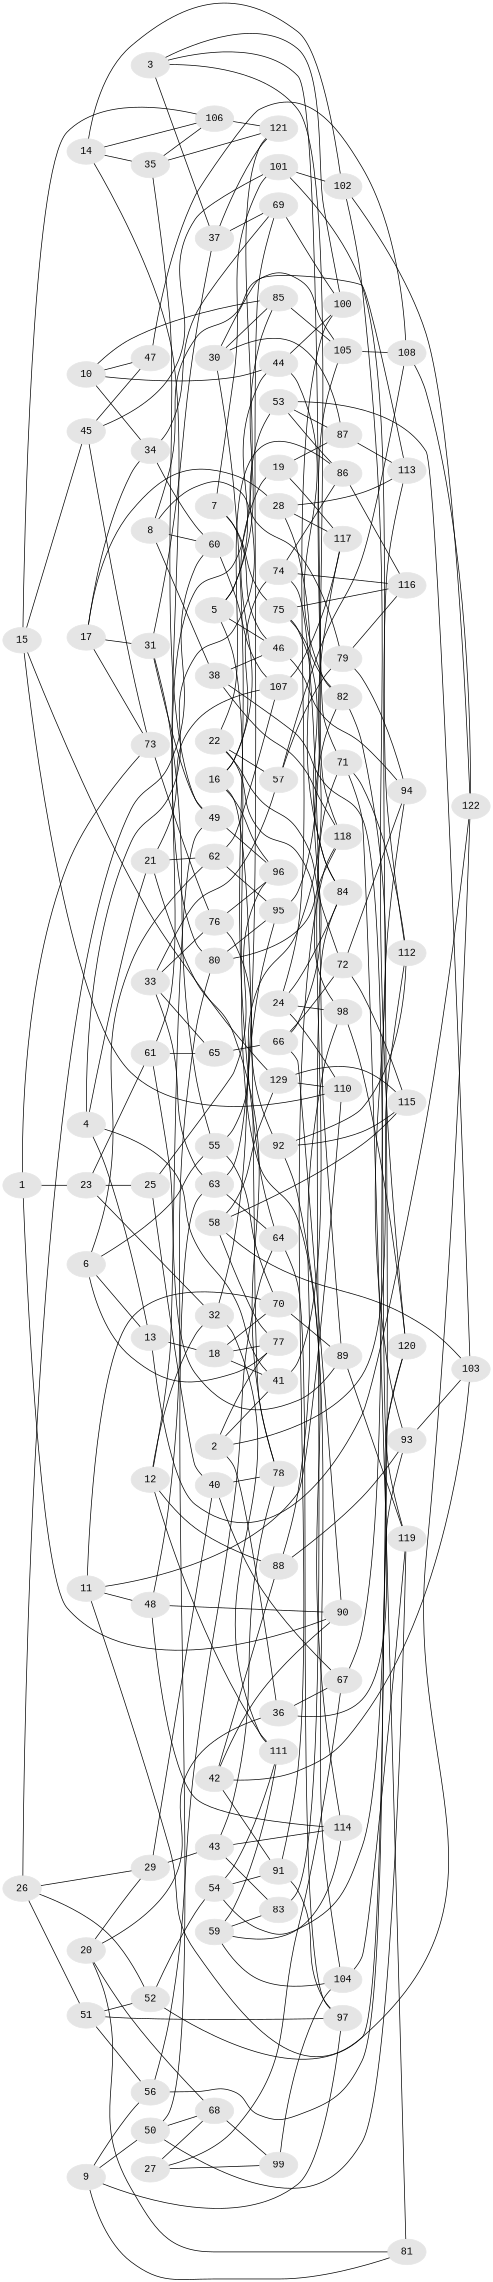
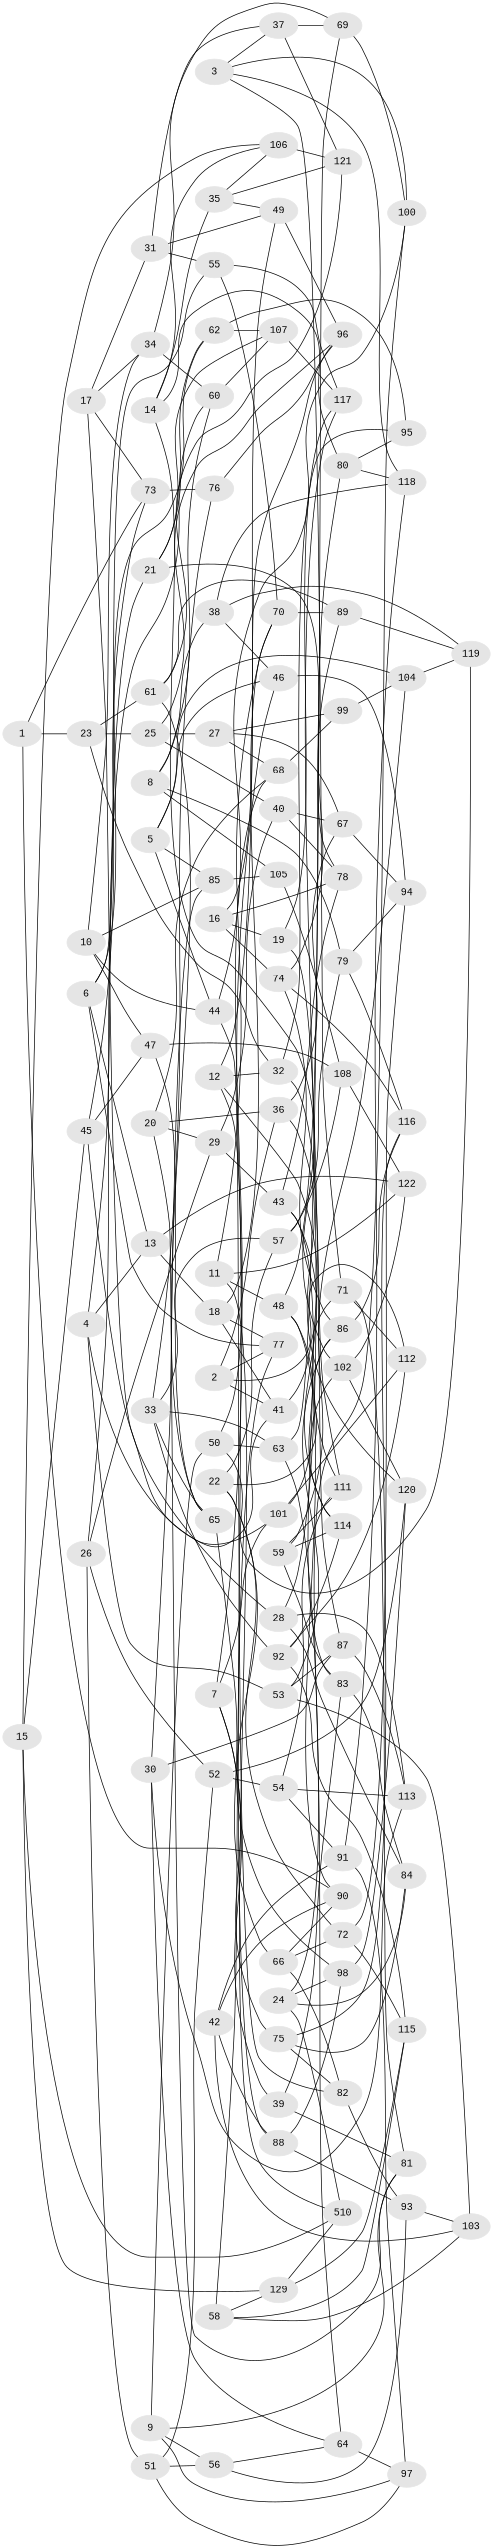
(320, 633) -> none
none -> (188, 734)
(251, 1032) -> (205, 1559)
(343, 1089) -> (343, 2213)
none -> (175, 1285)
none -> (279, 2105)
